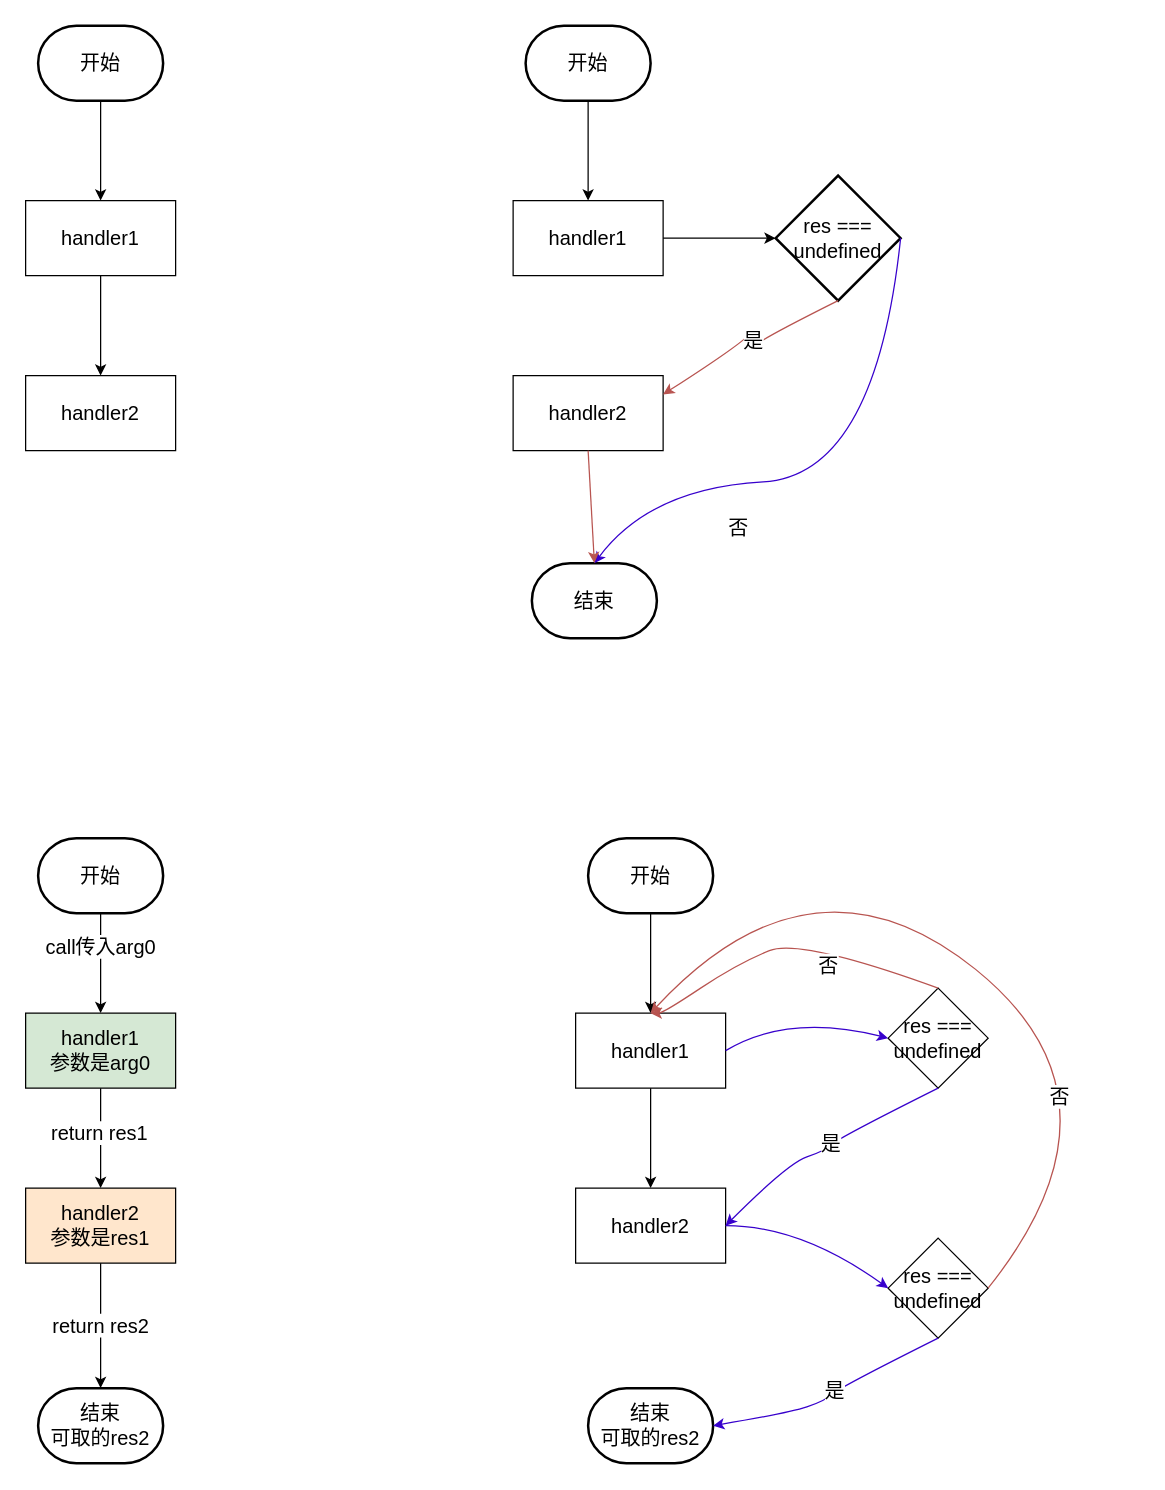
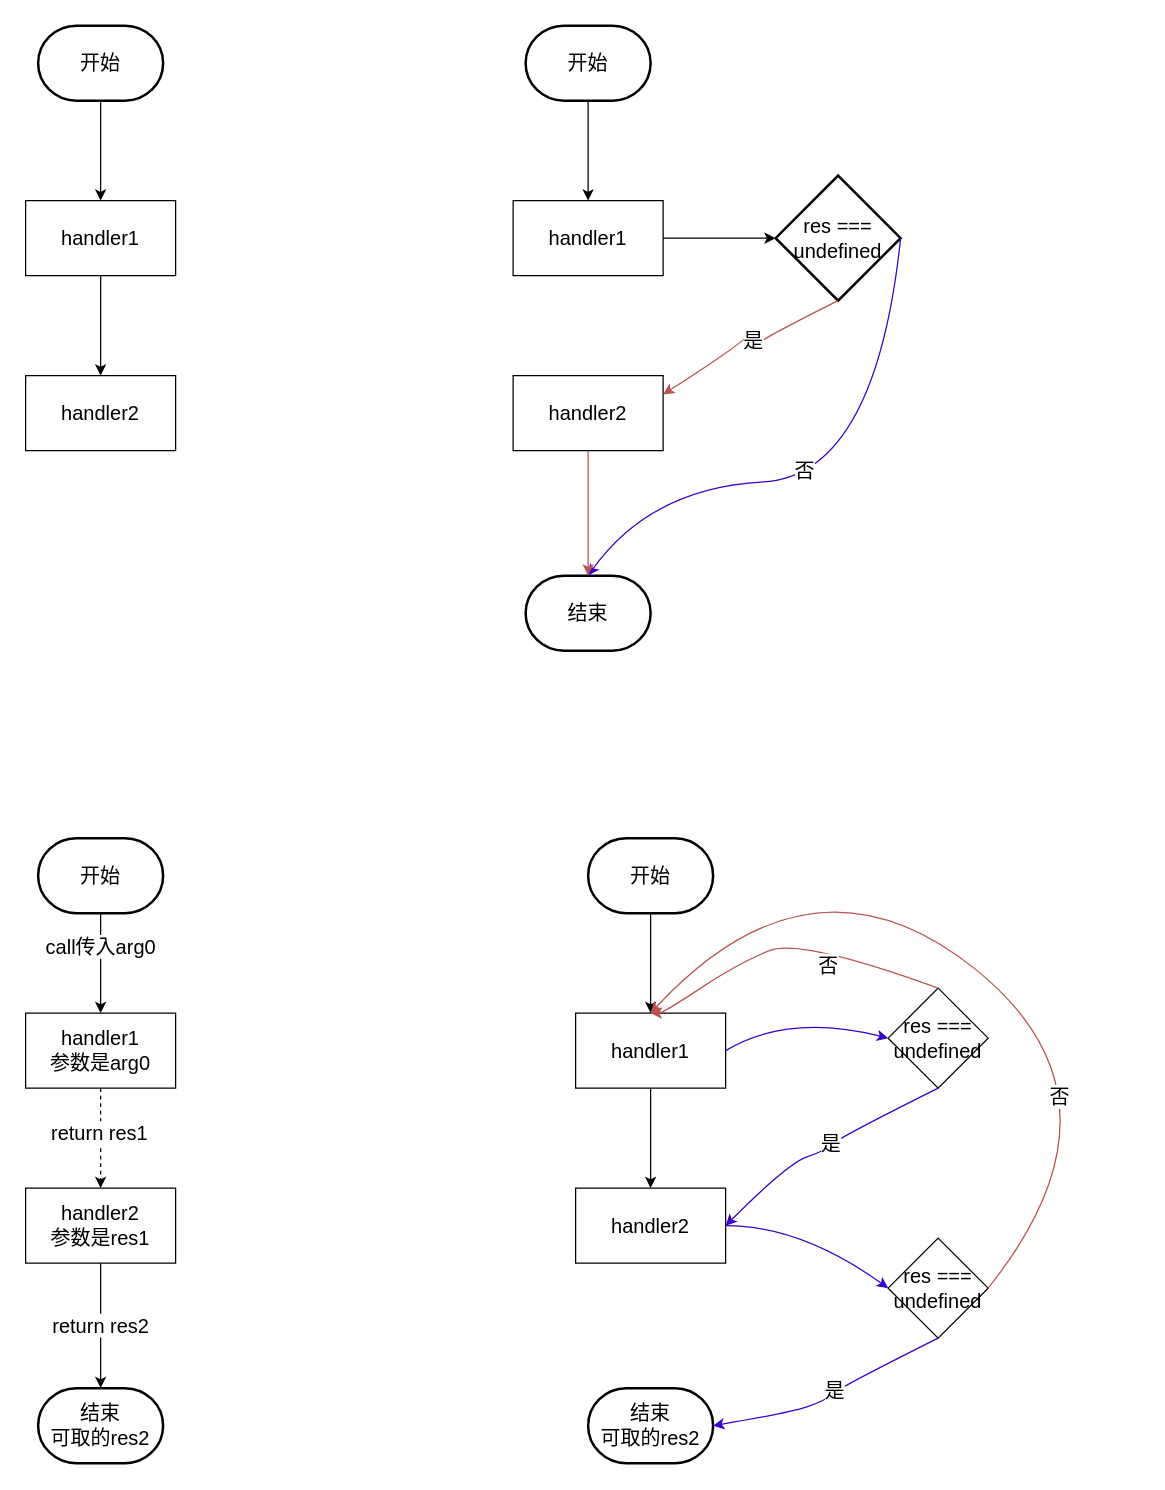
(594, 601) -> (588, 613)
(101, 1051) -> (101, 1051)
(101, 1161) -> (101, 1161)
(101, 1226) -> (101, 1226)
